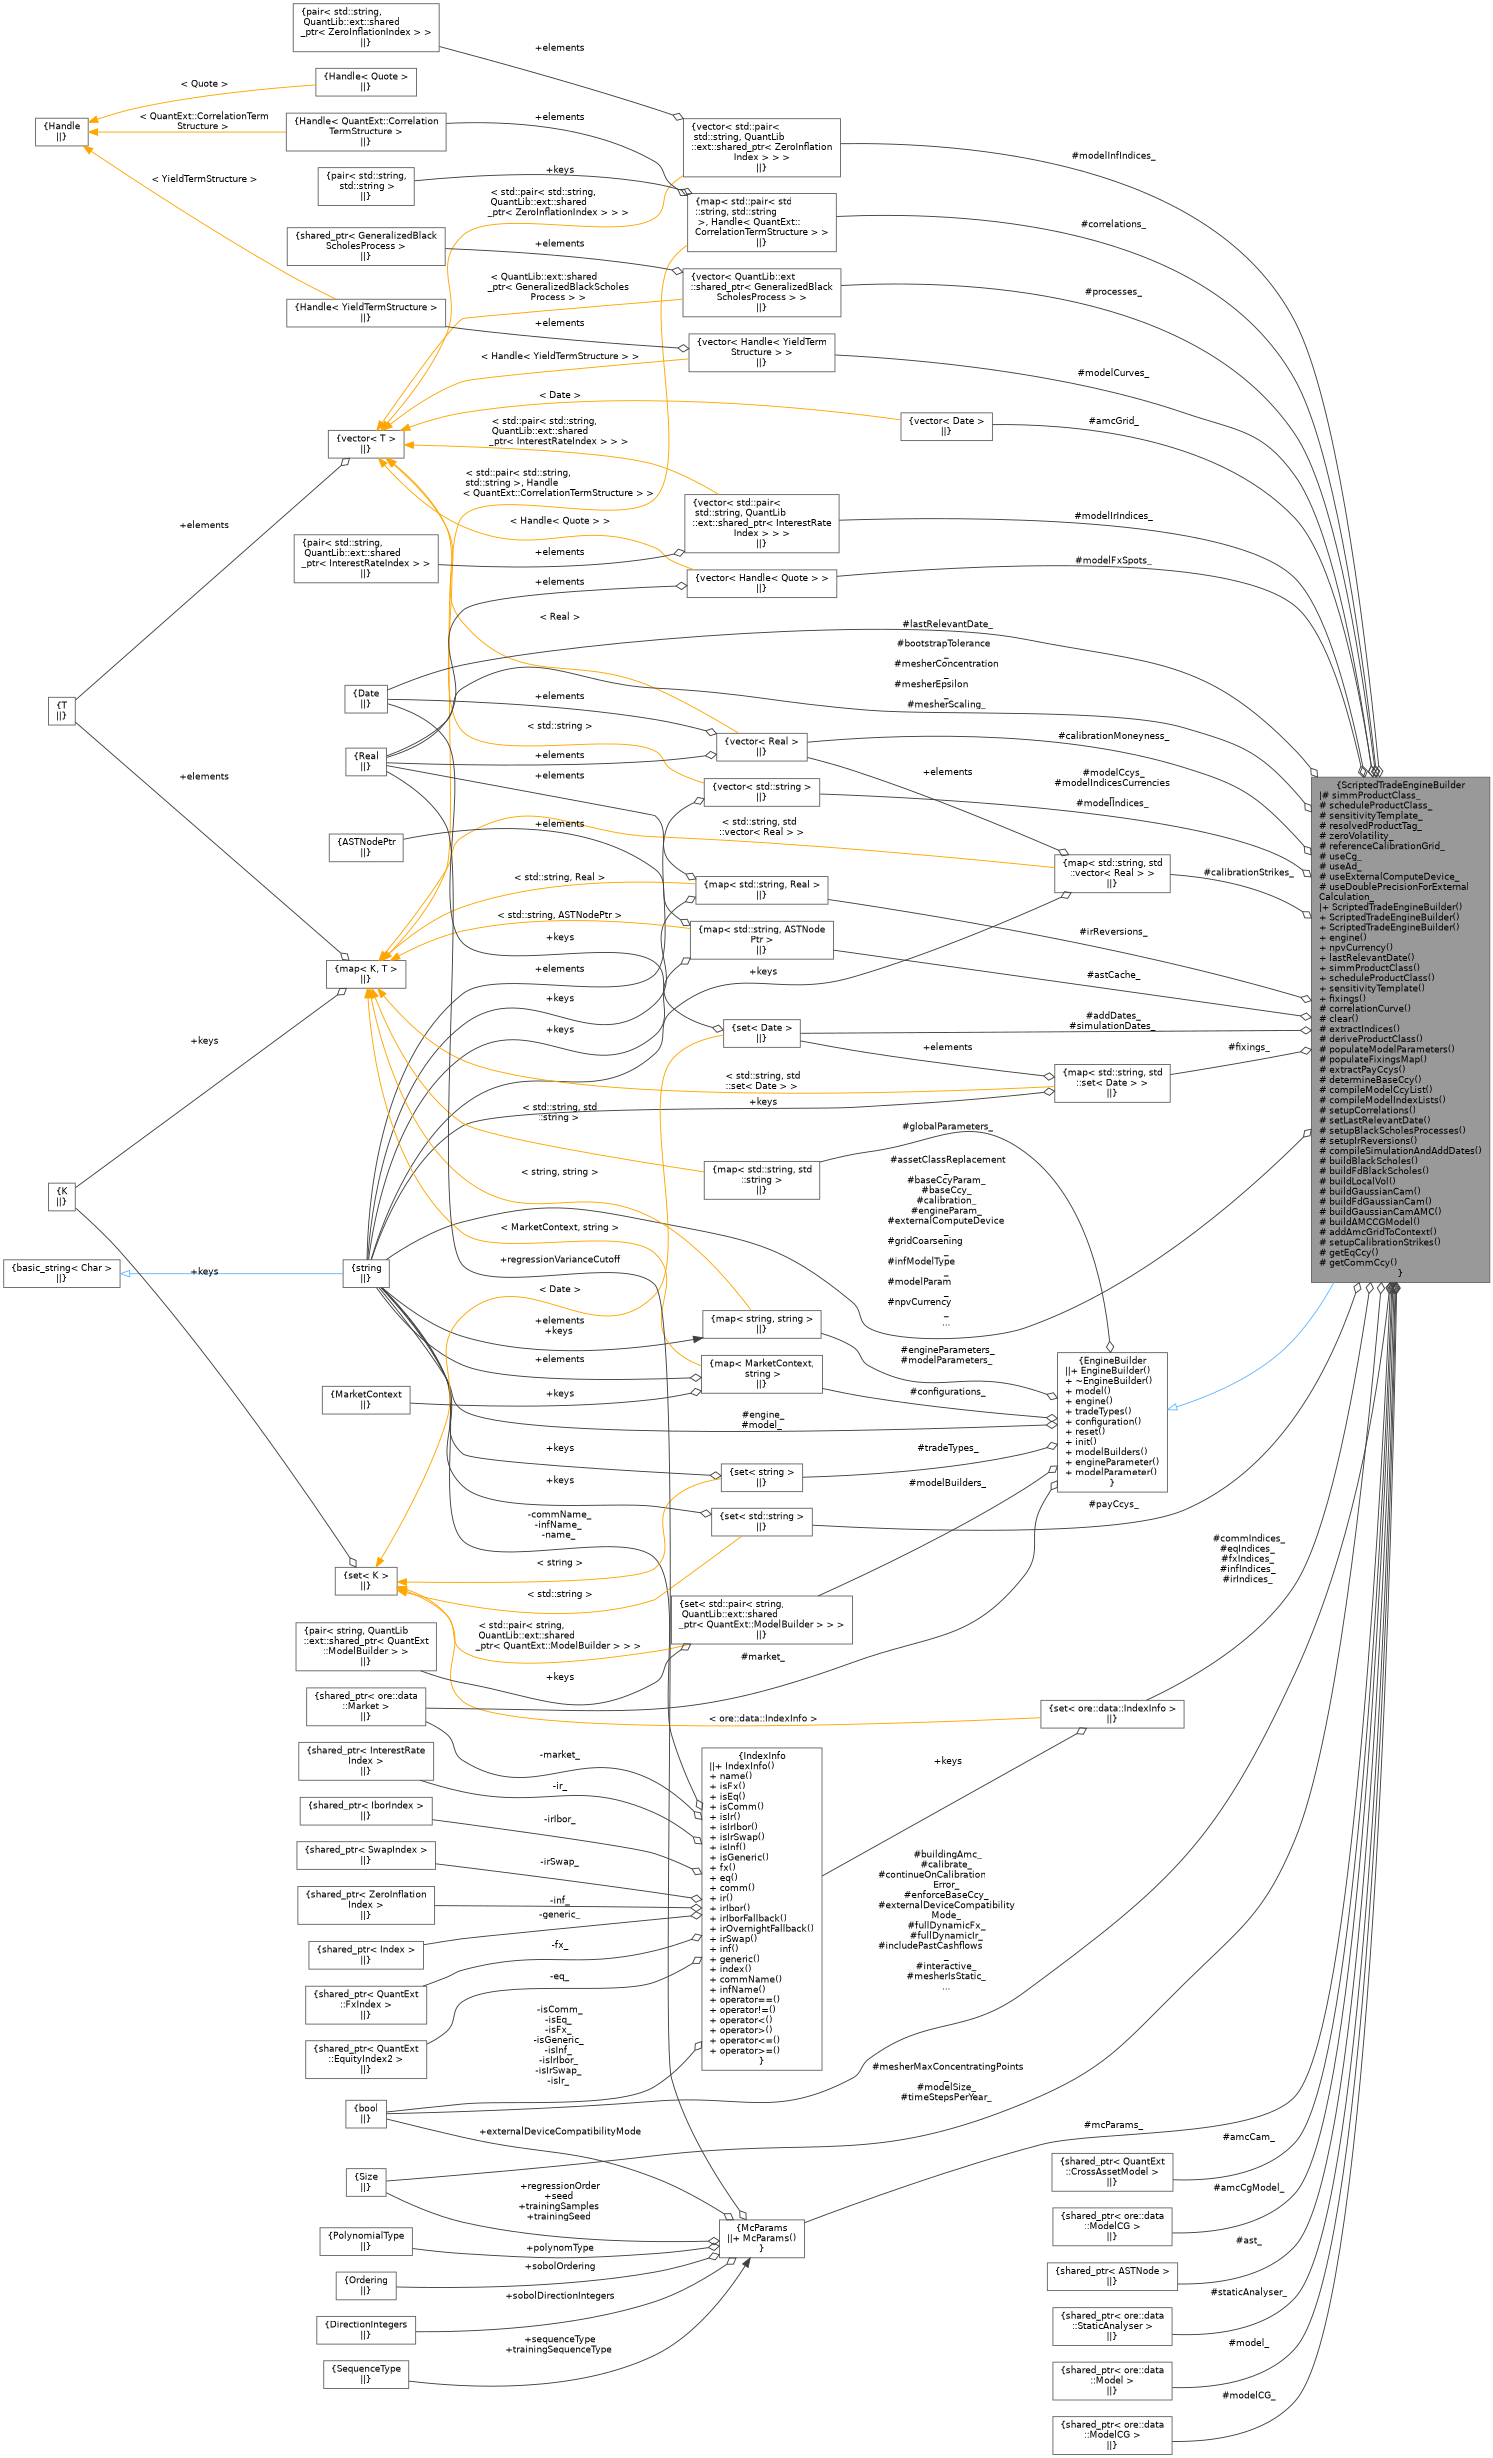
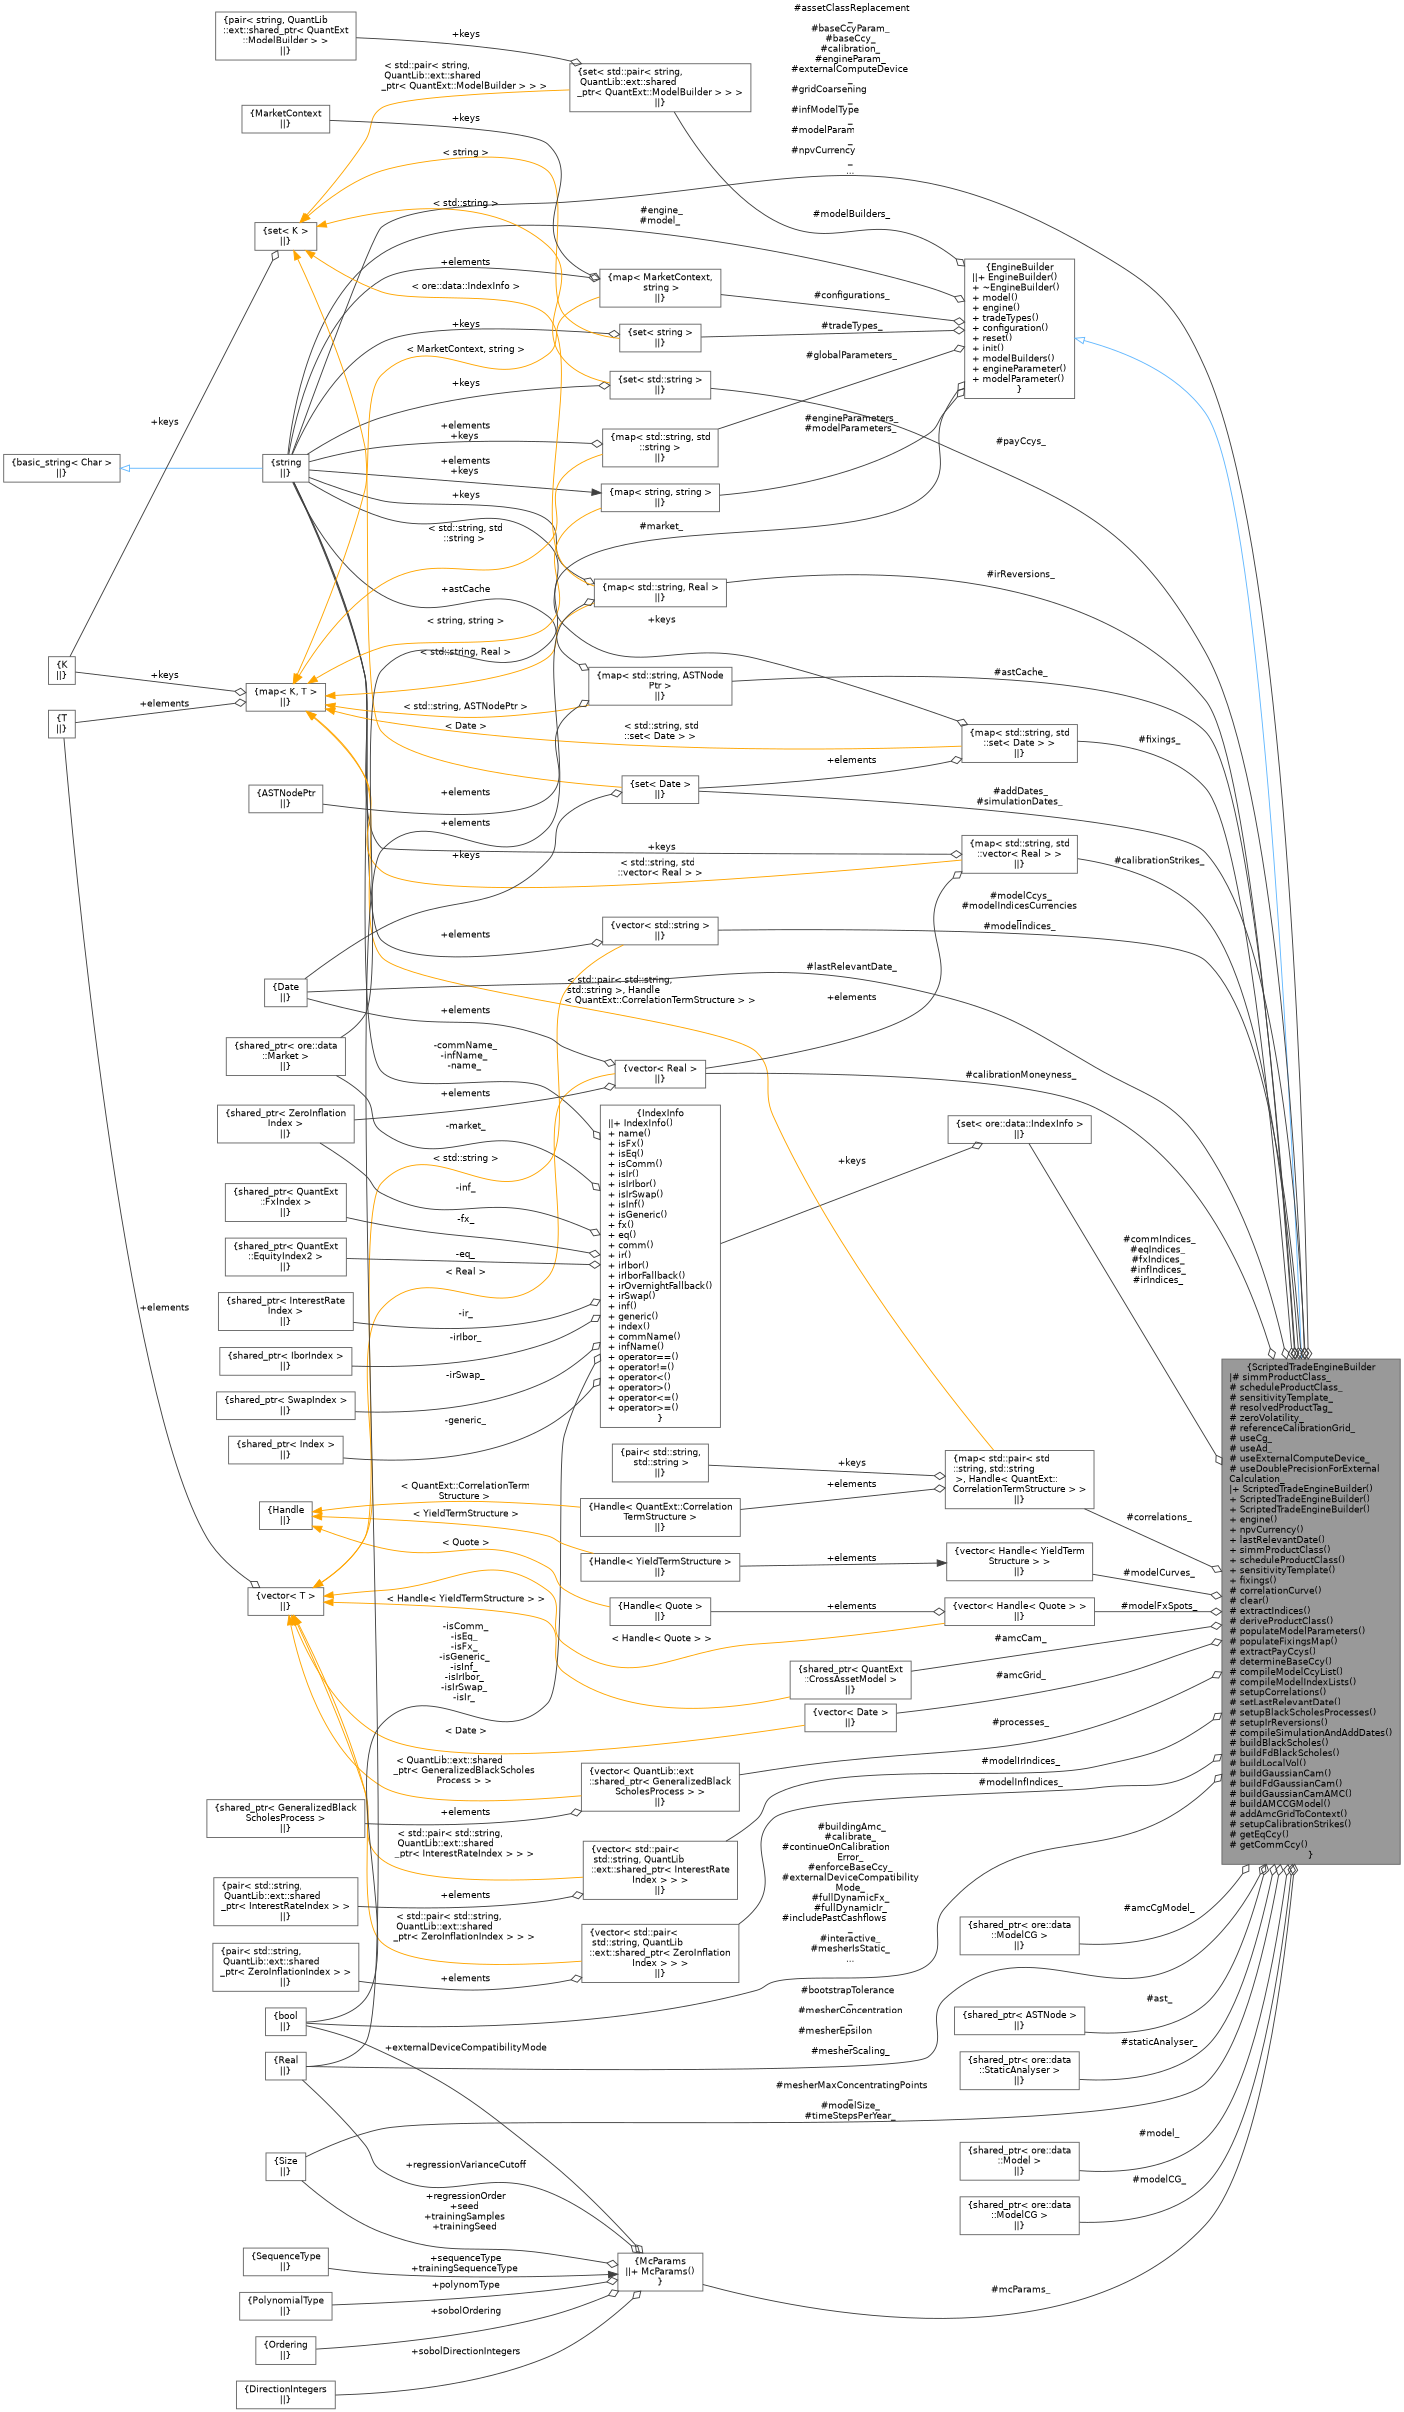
(562, 339) -> (839, 1565)
(534, 373) -> (570, 1676)
none -> (449, 442)
(475, 605) -> (822, 1612)
(546, 765) -> (480, 1108)
(559, 1030) -> (465, 590)
(680, 1725) -> (544, 313)
